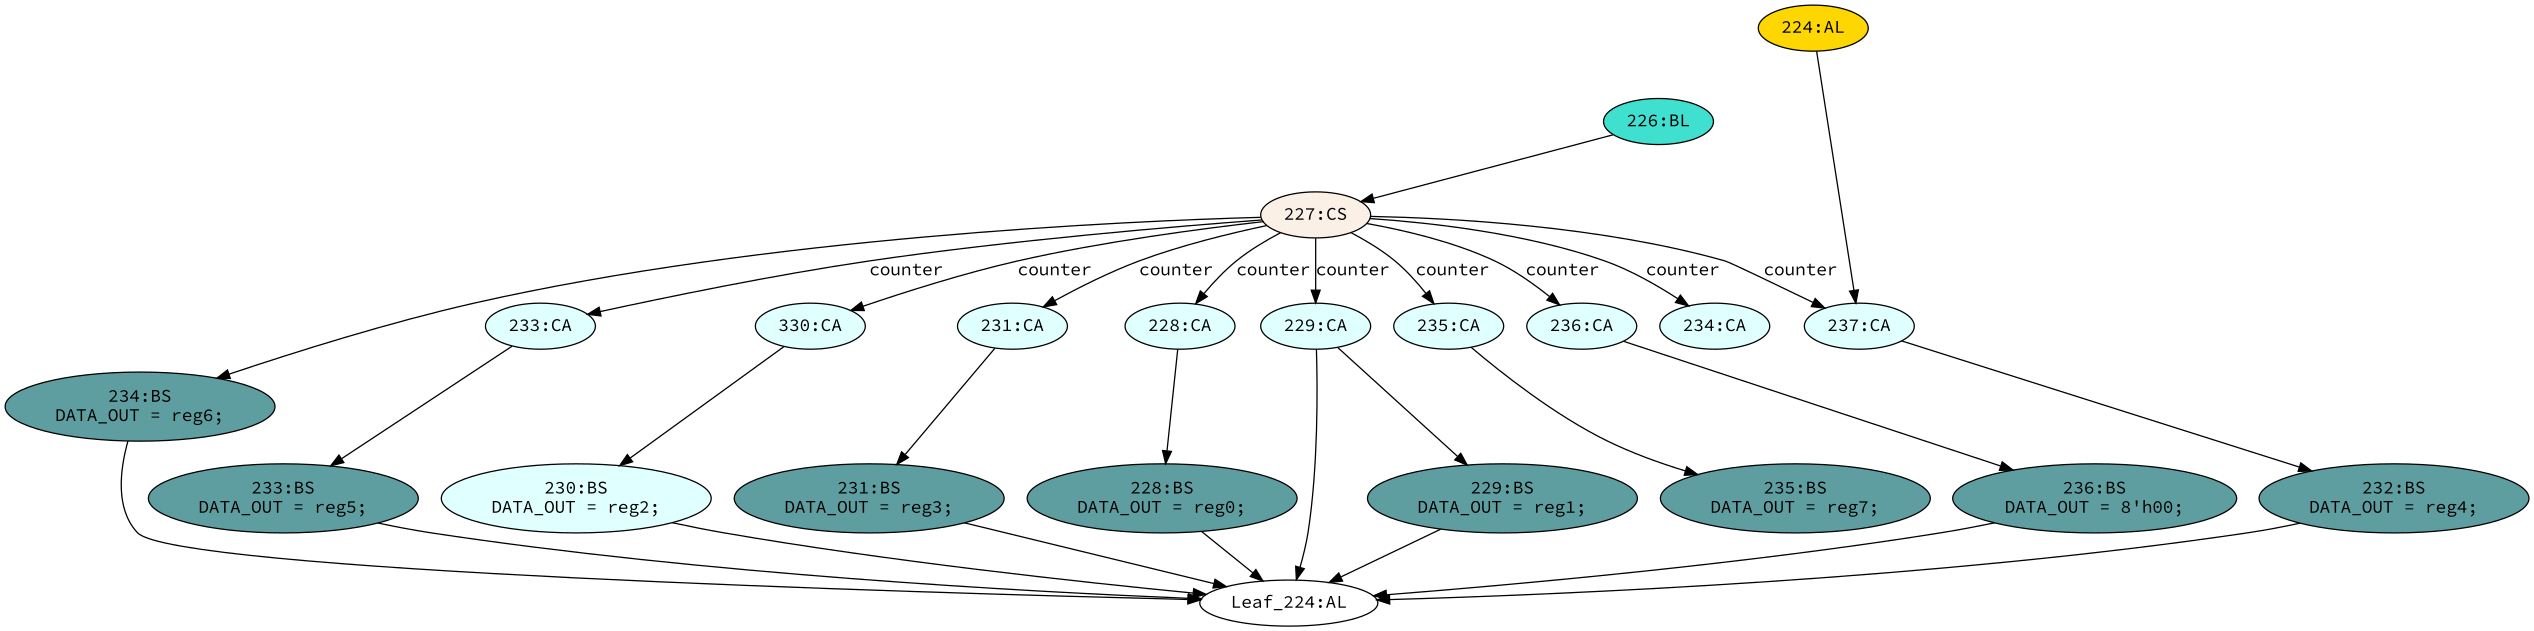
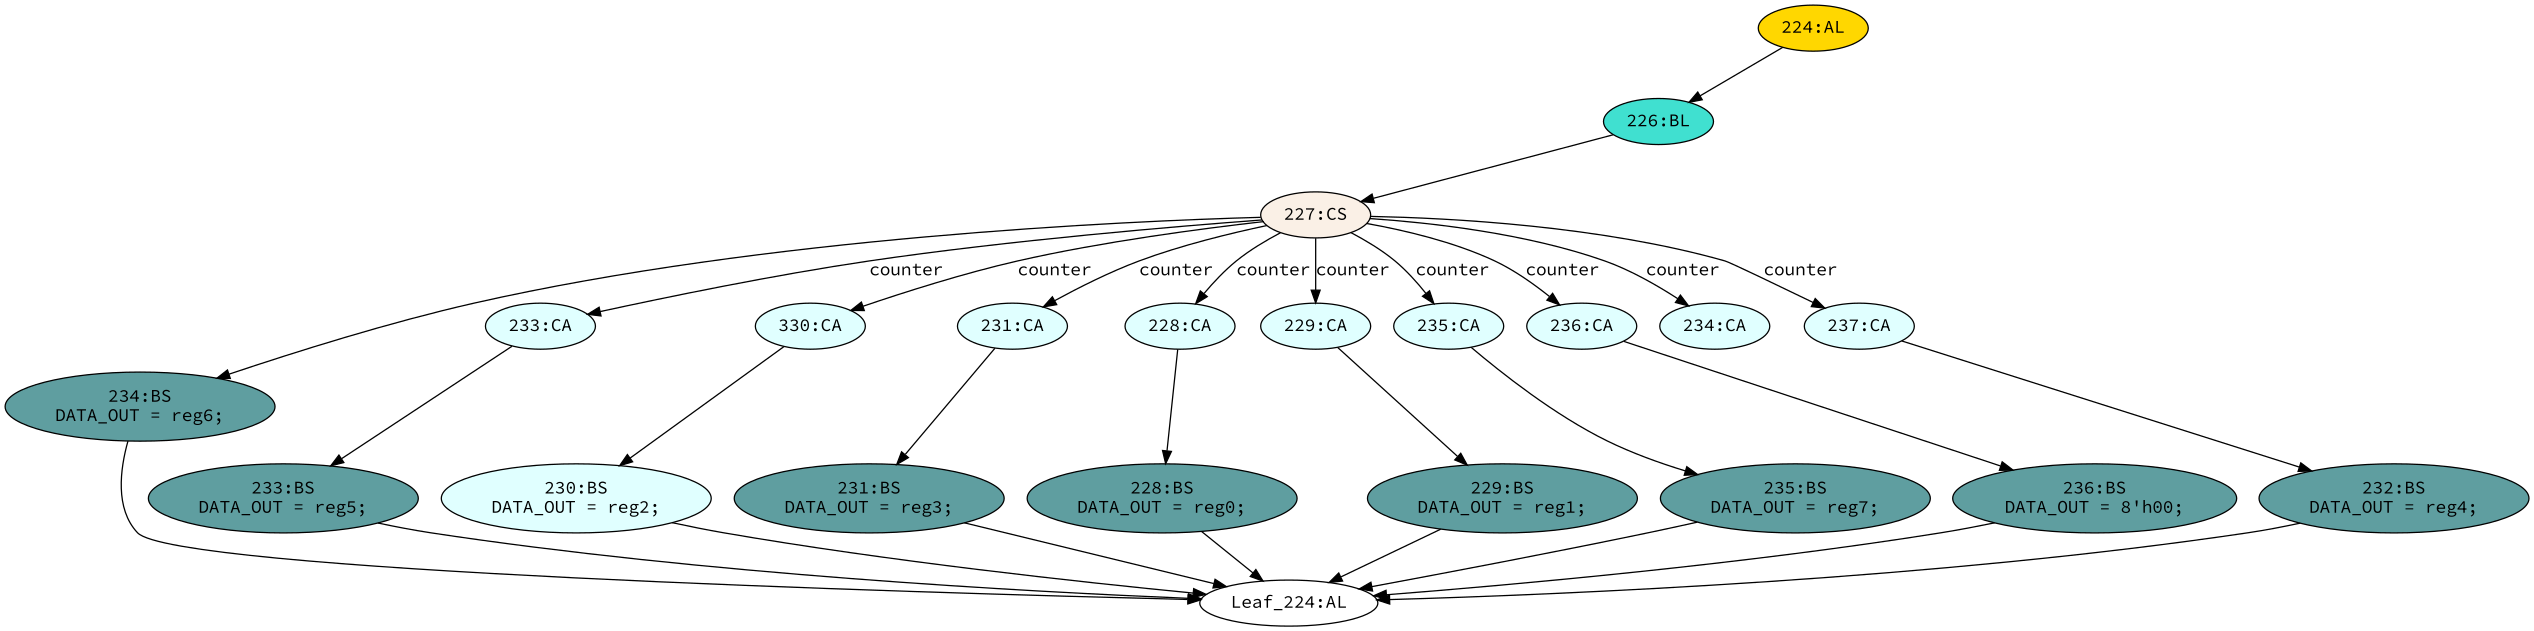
(1835, 171) -> (1741, 72)
(1315, 459) -> (1535, 556)
